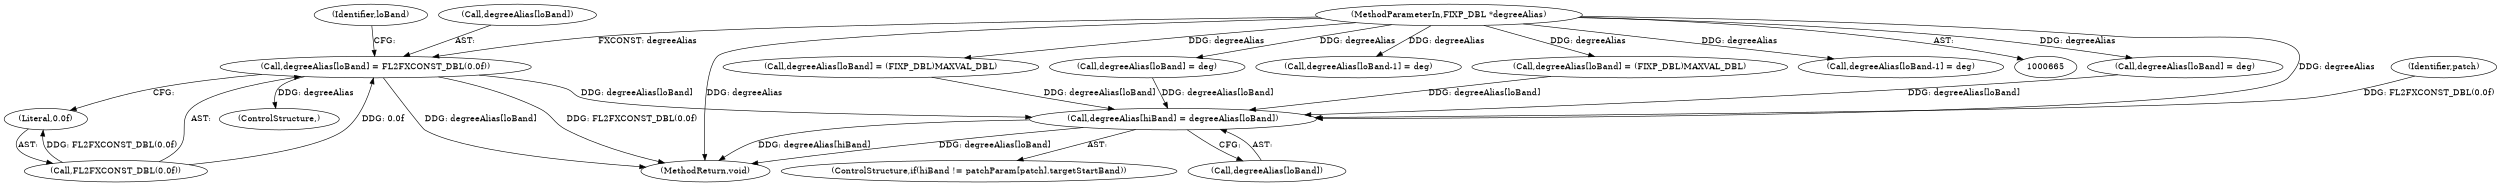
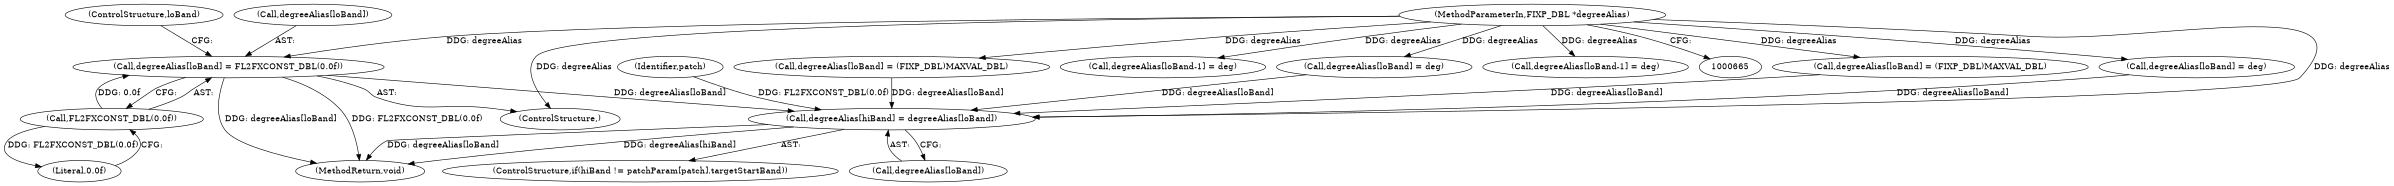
(371, 15) -> (144, 15)
(969, 31) -> (871, 26)
(648, 41) -> (484, 41)
(1945, 41) -> (1682, 41)
(168, 86) -> (157, 88)
(316, 93) -> (388, 93)
(30, 145) -> (153, 145)
